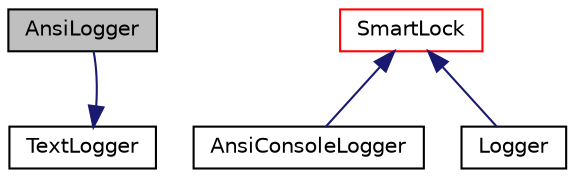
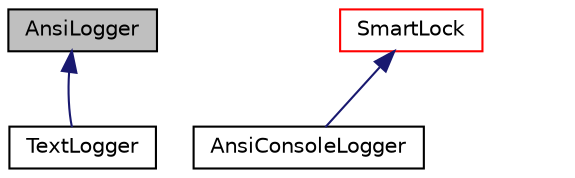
(97, 79) -> (69, 100)
(514, 148) -> none
